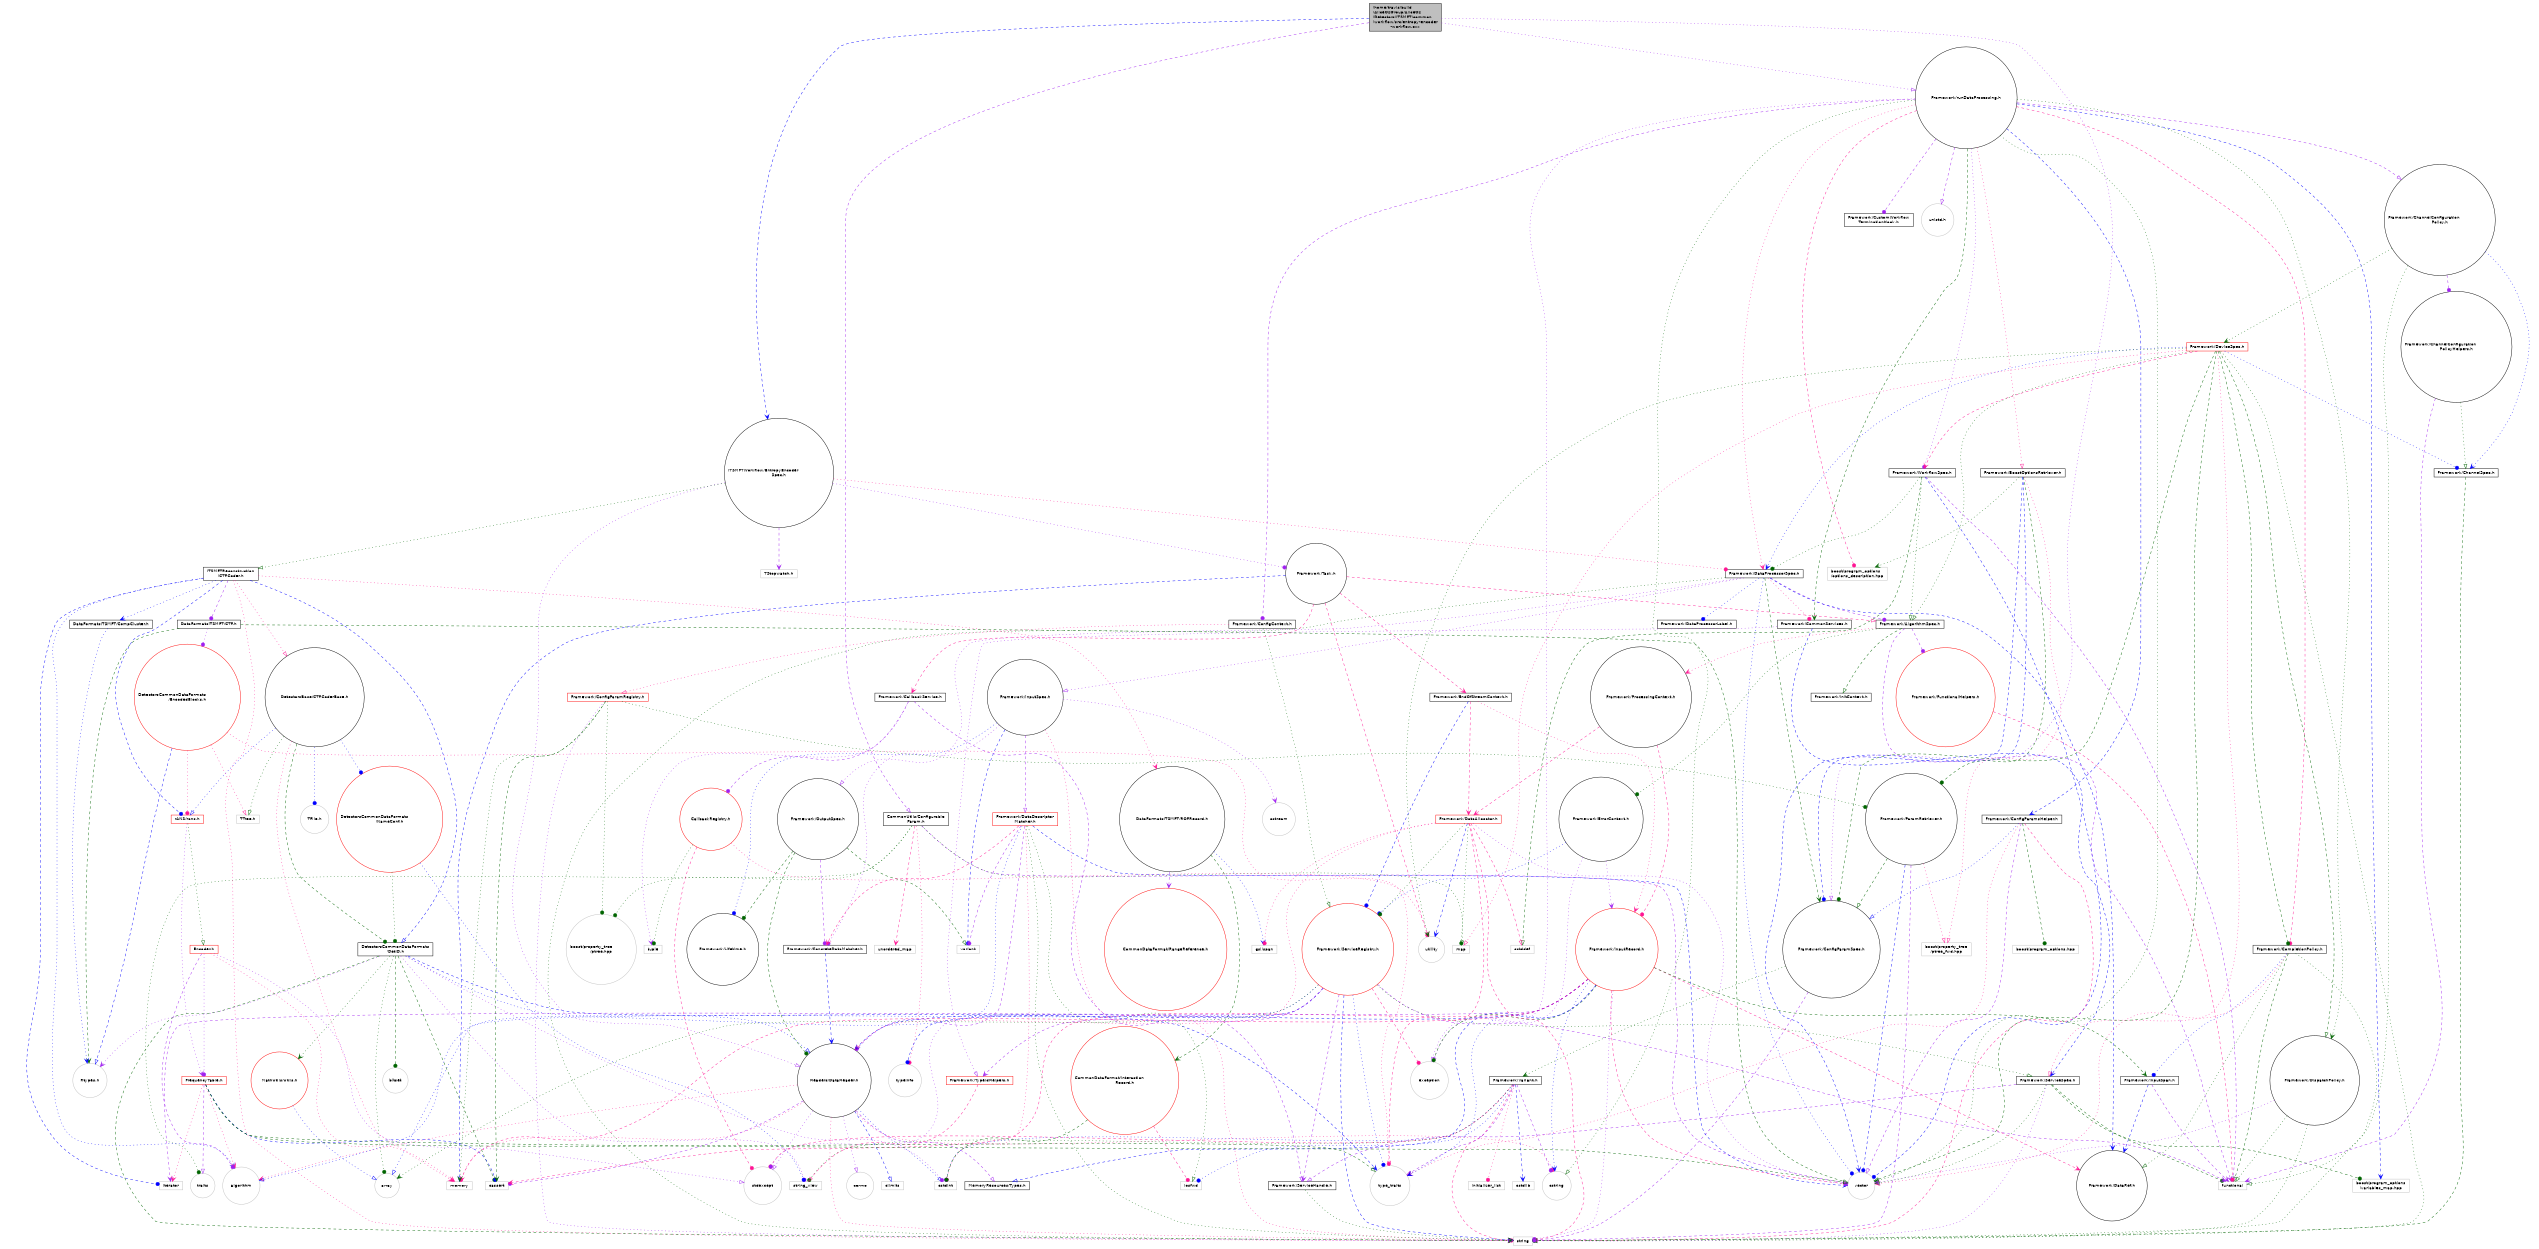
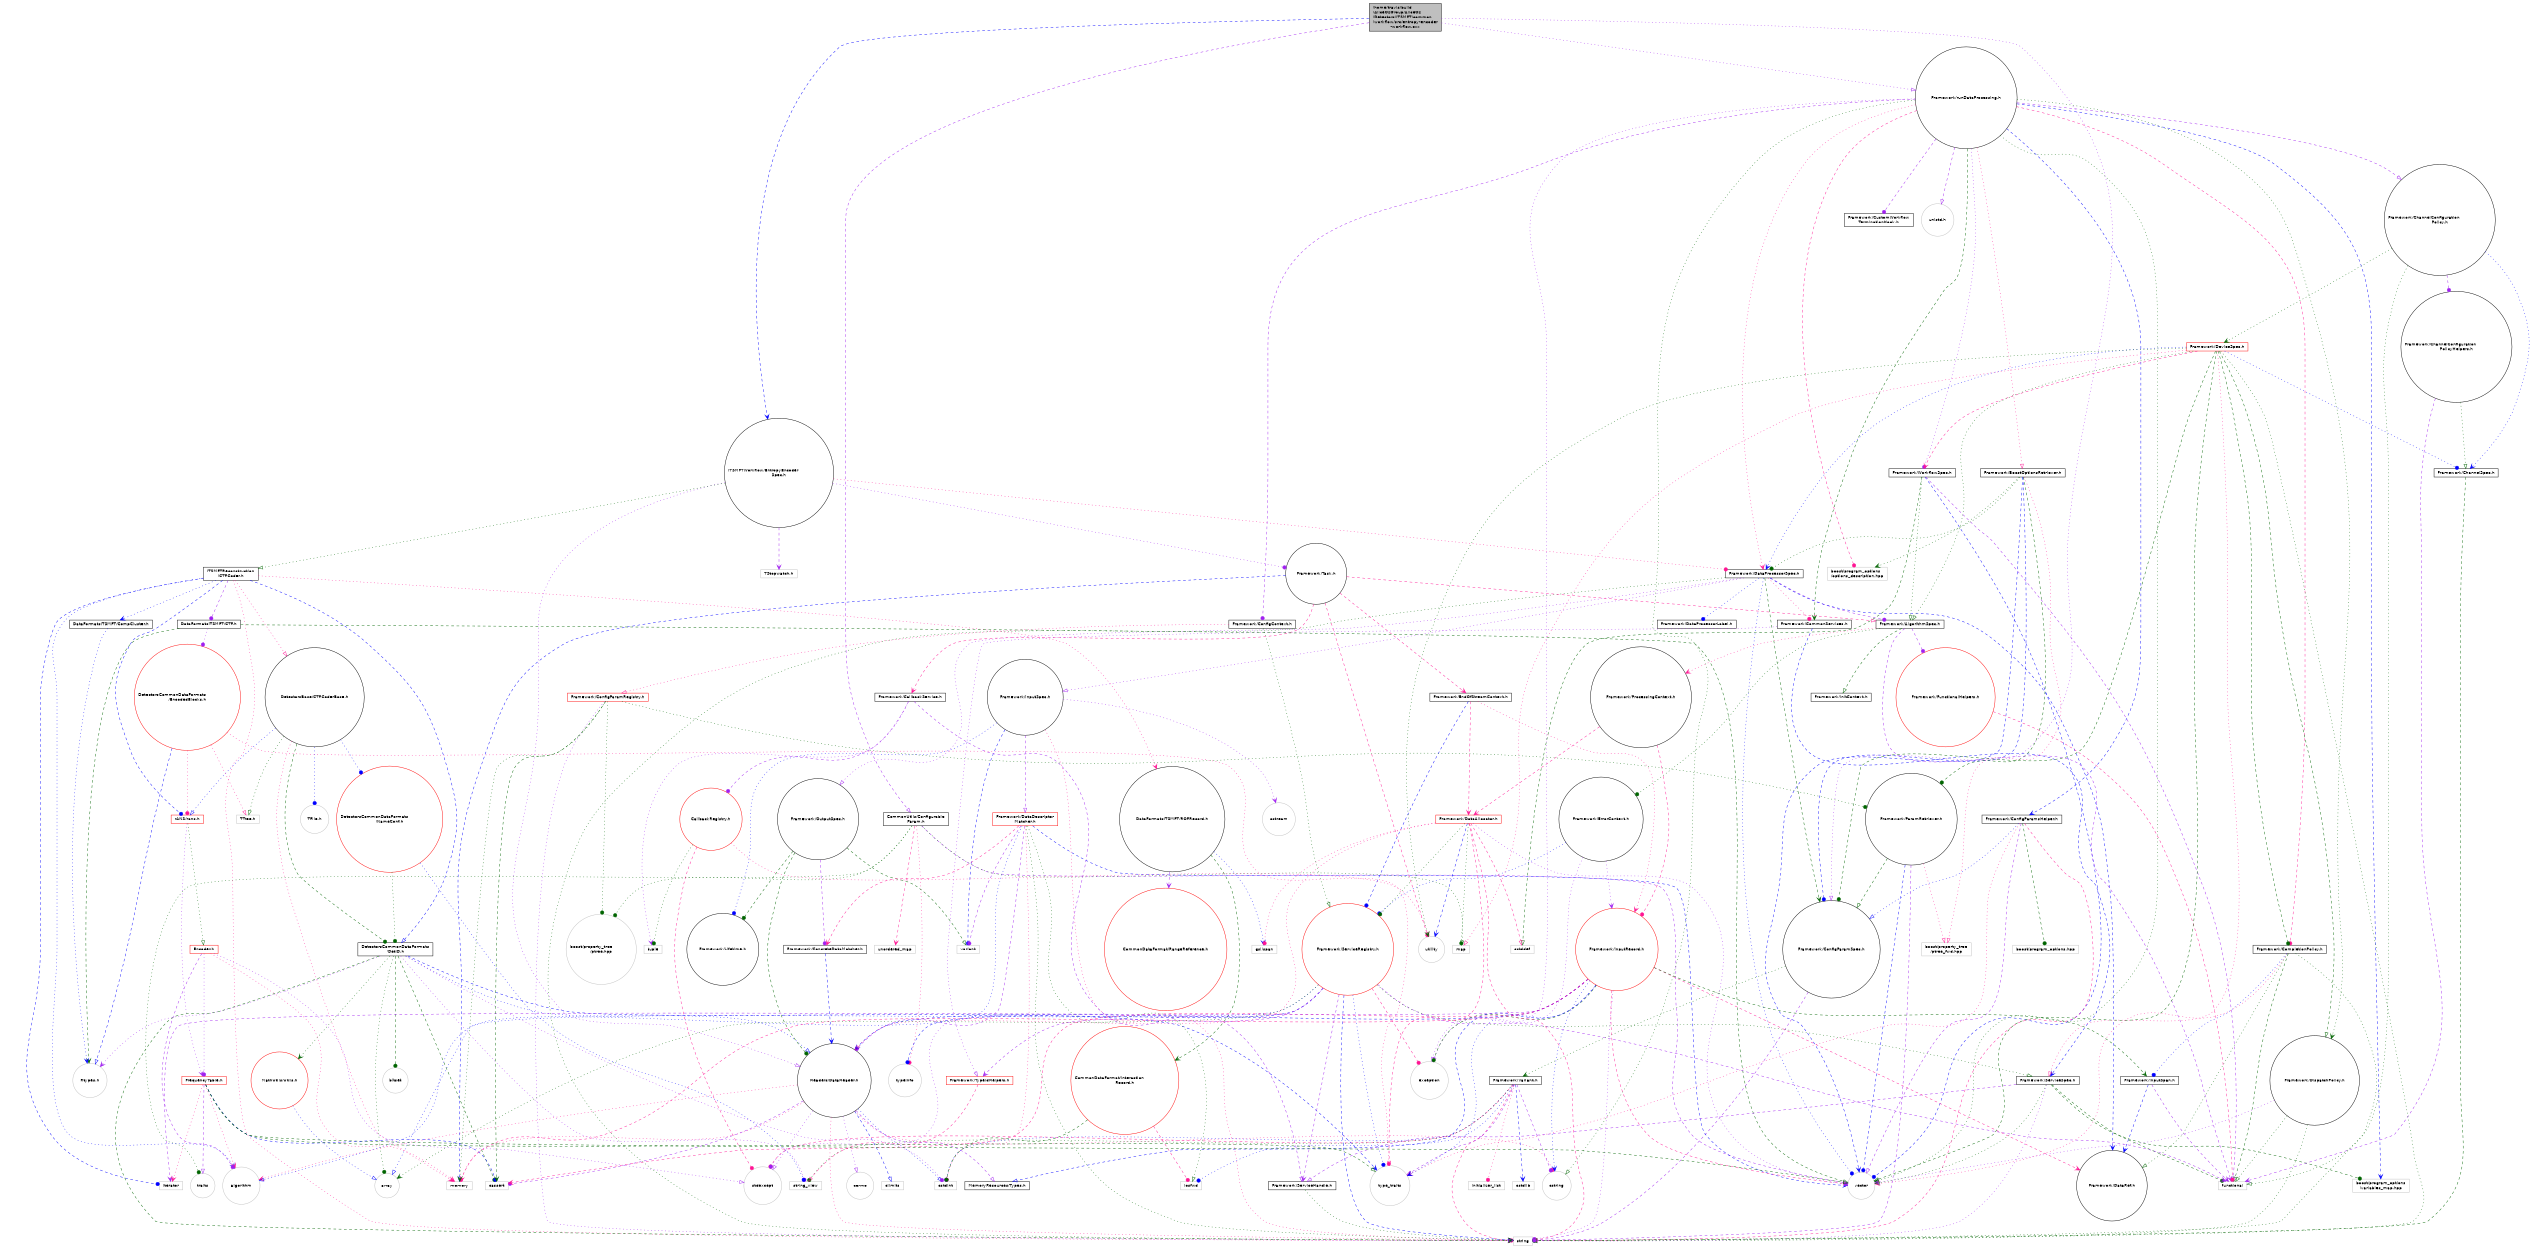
(1855, 535) -> (1903, 538)
(865, 790) -> none
